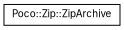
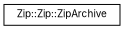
(62, 15) -> (62, 15)
